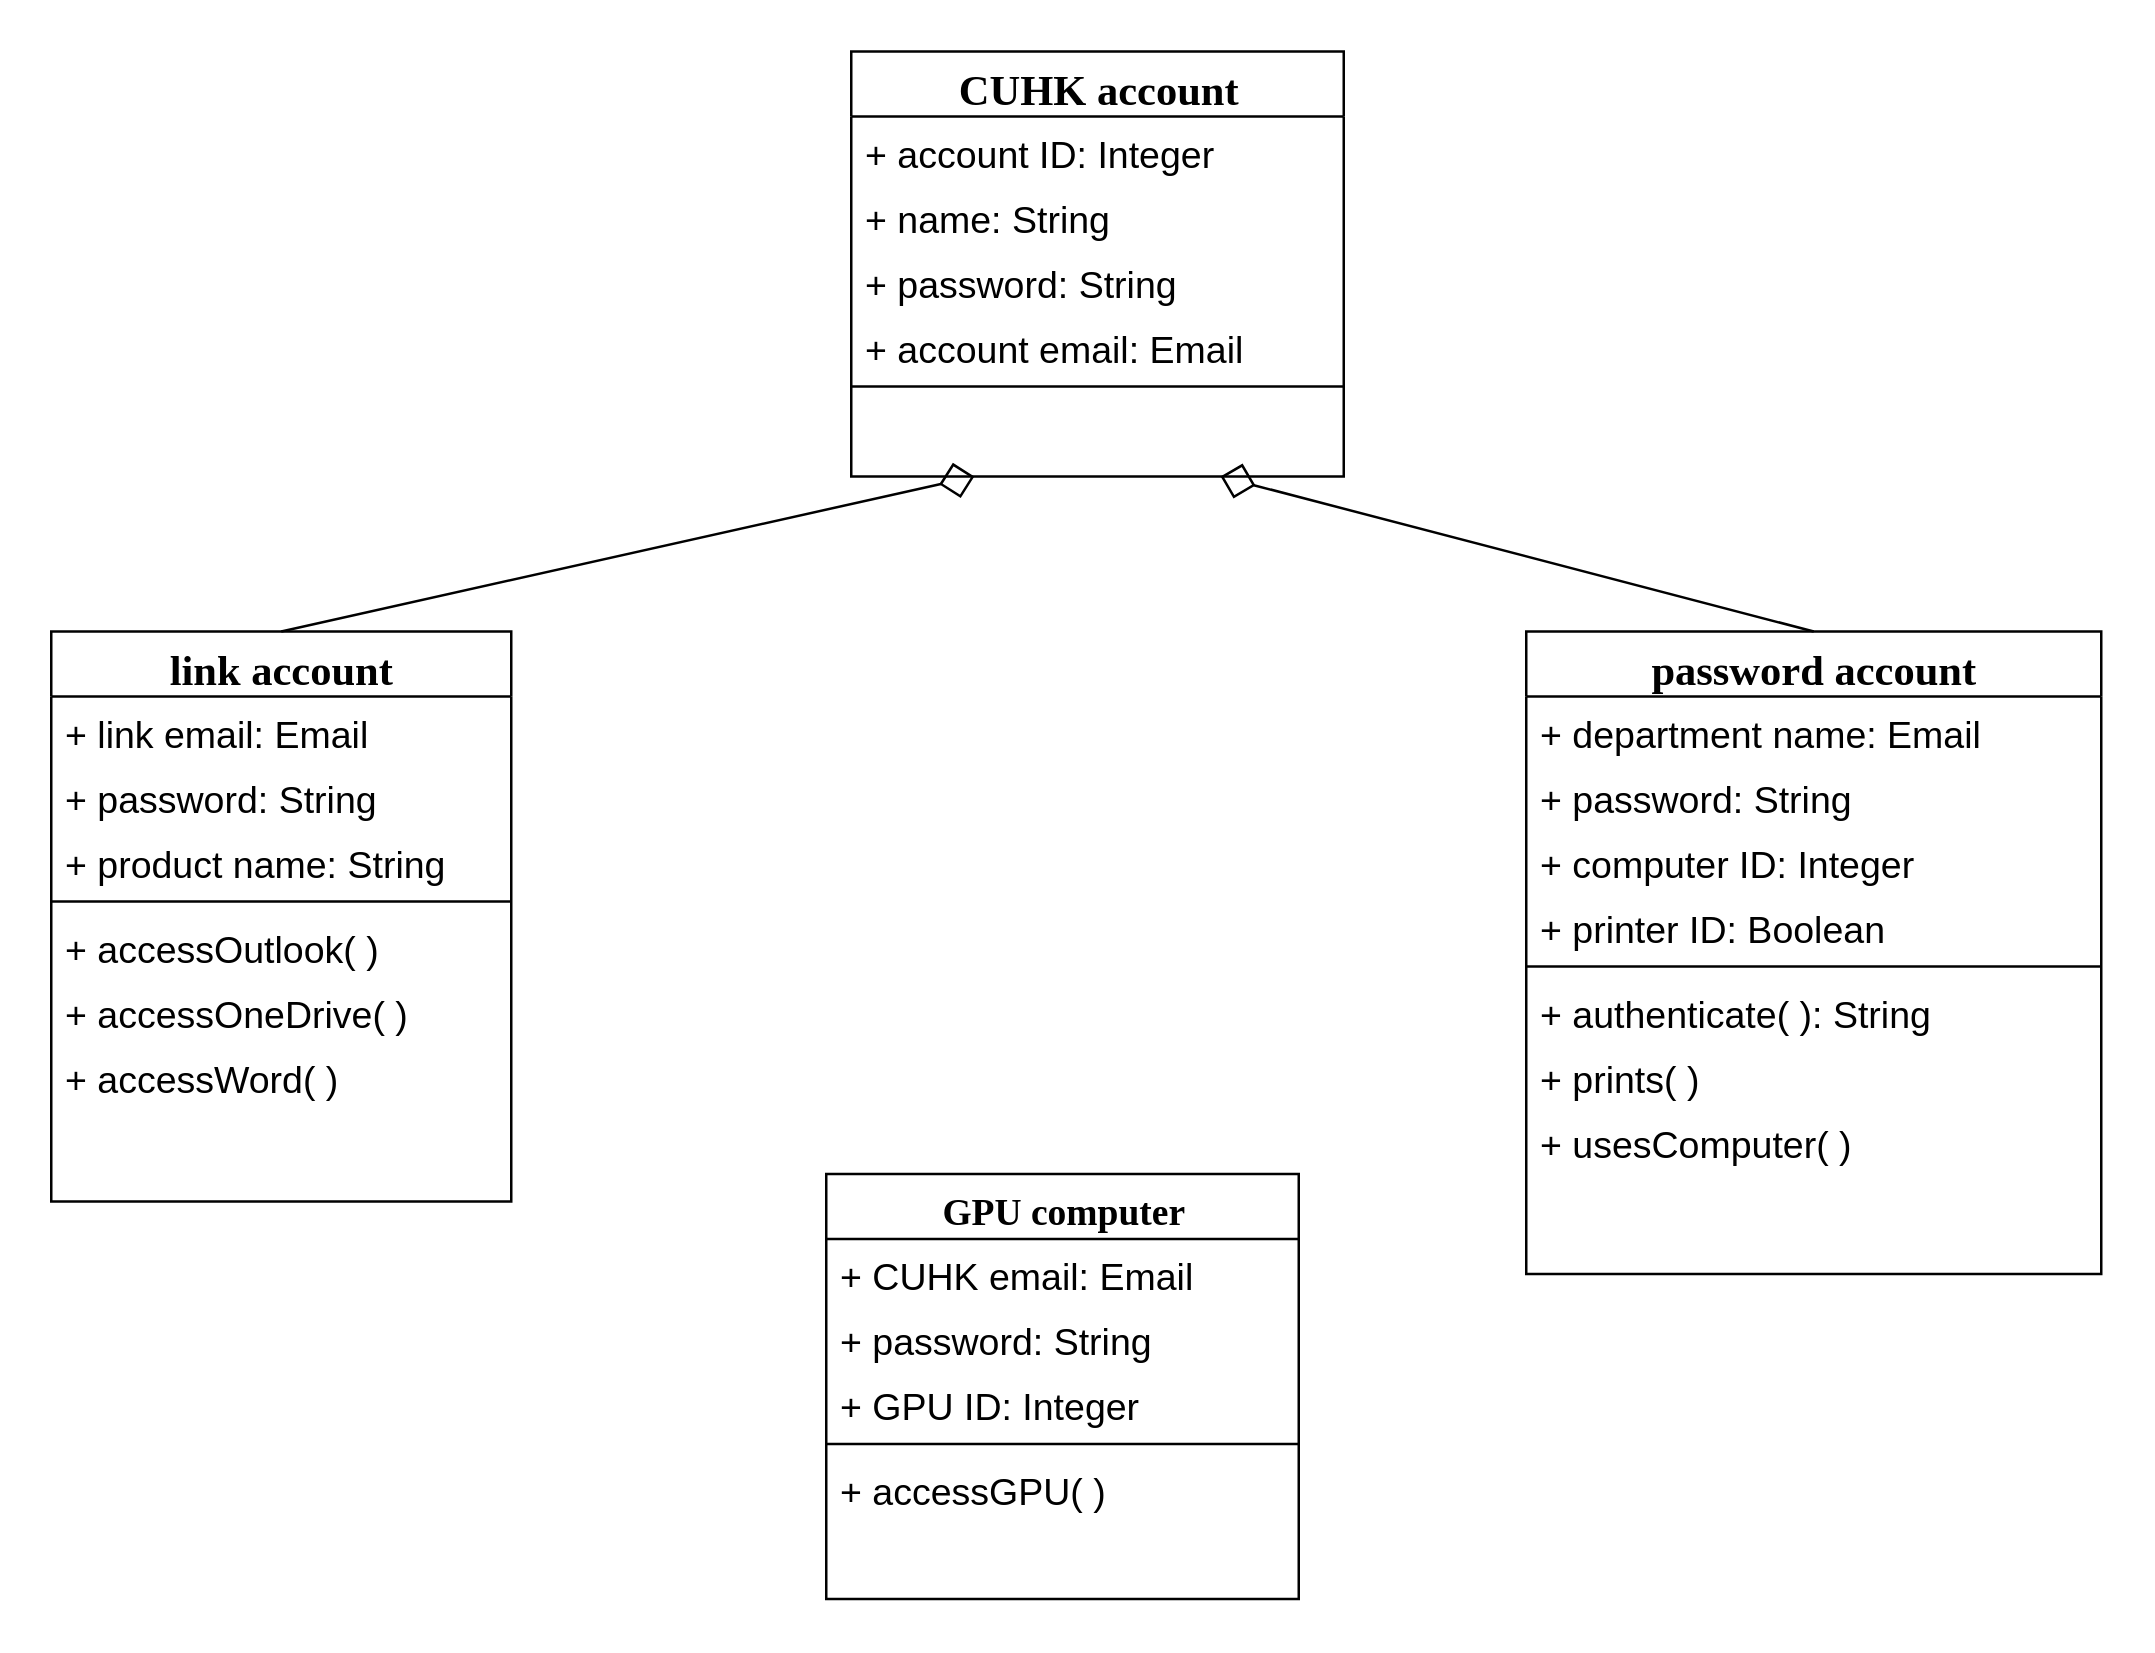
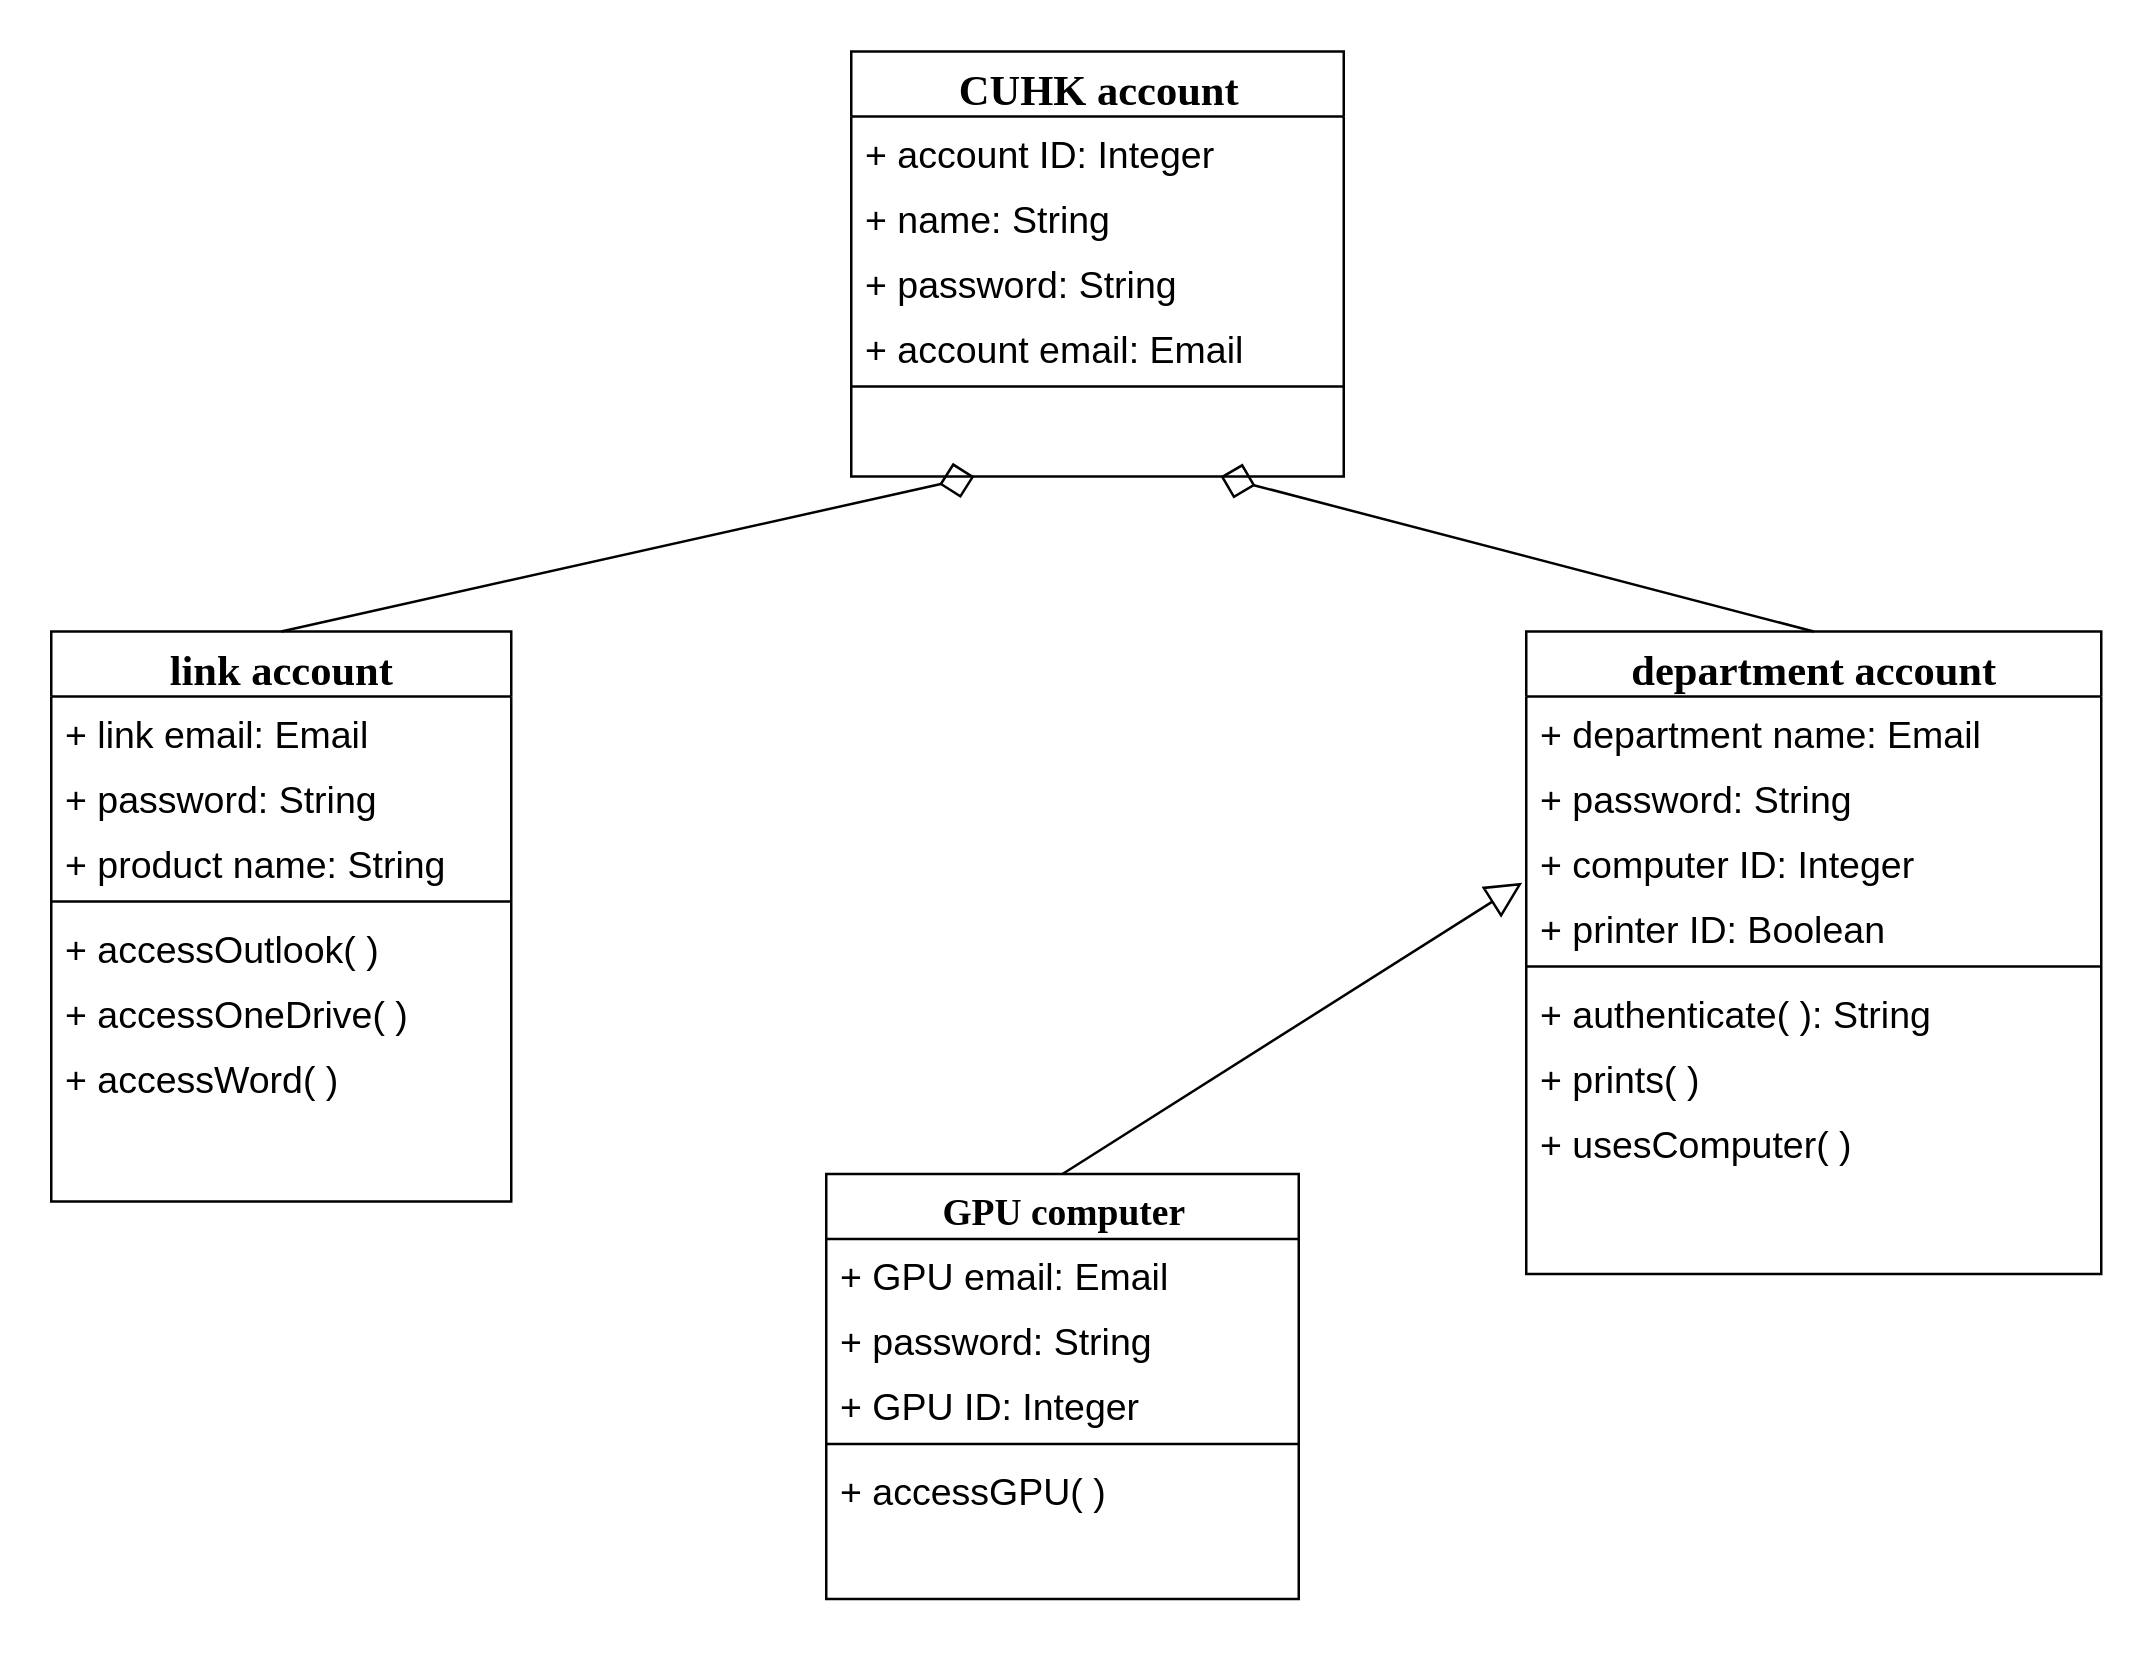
(1815, 671) -> (1815, 671)
none -> (1281, 1035)
(1002, 1279) -> (991, 1279)
